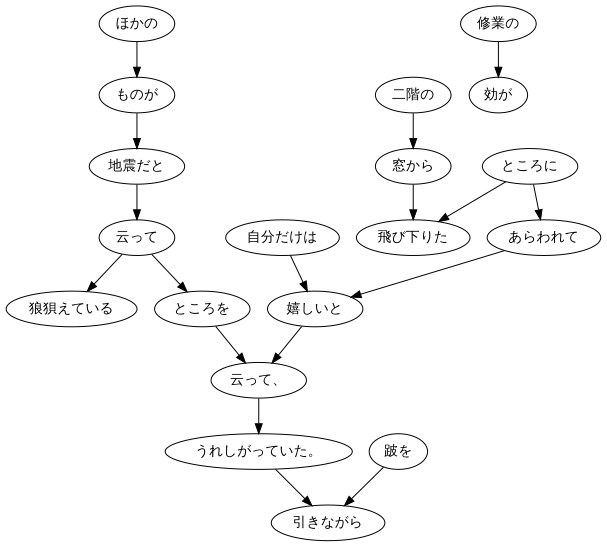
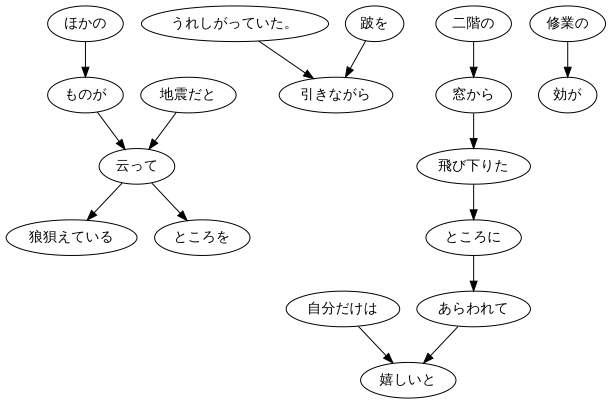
(137, 126) -> (108, 127)
(477, 199) -> (474, 197)
(259, 380) -> none
